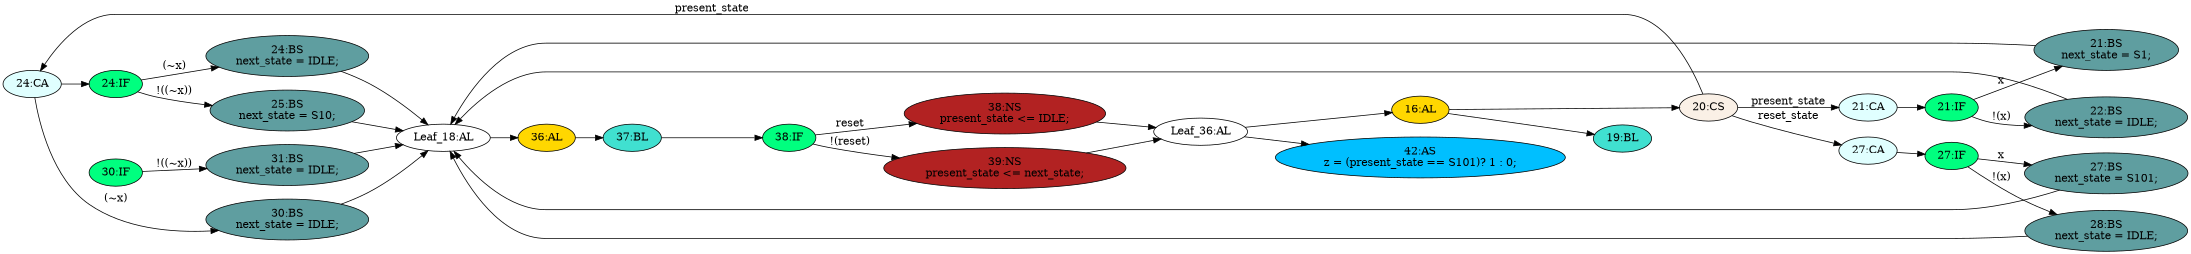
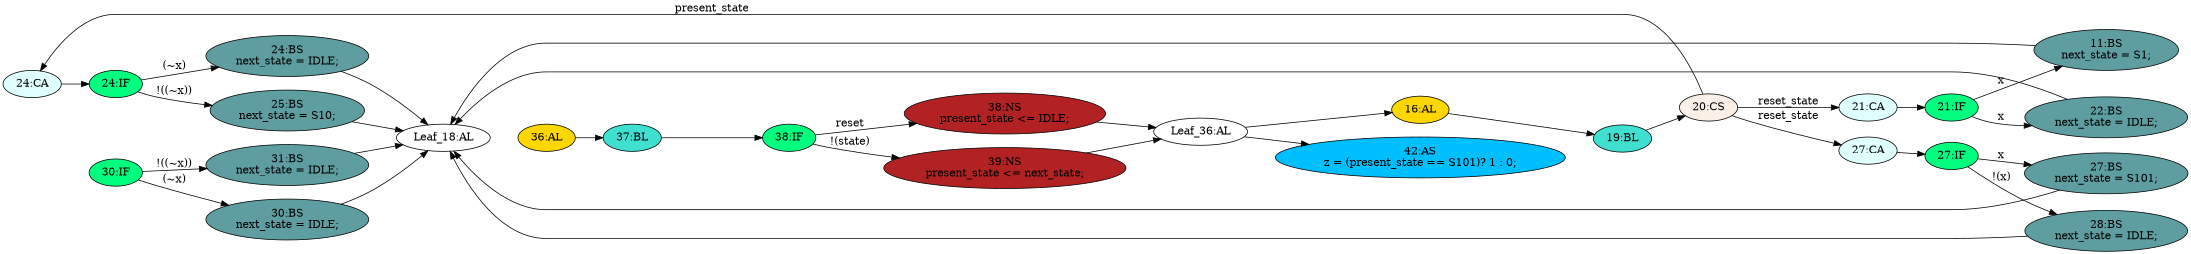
(2106, 50) -> (2106, 50)
(1788, 102) -> (1788, 102)
(1560, 109) -> (1662, 124)
(2001, 117) -> (2001, 117)
(500, 138) -> none
(850, 142) -> (850, 142)
(91, 205) -> (180, 192)
